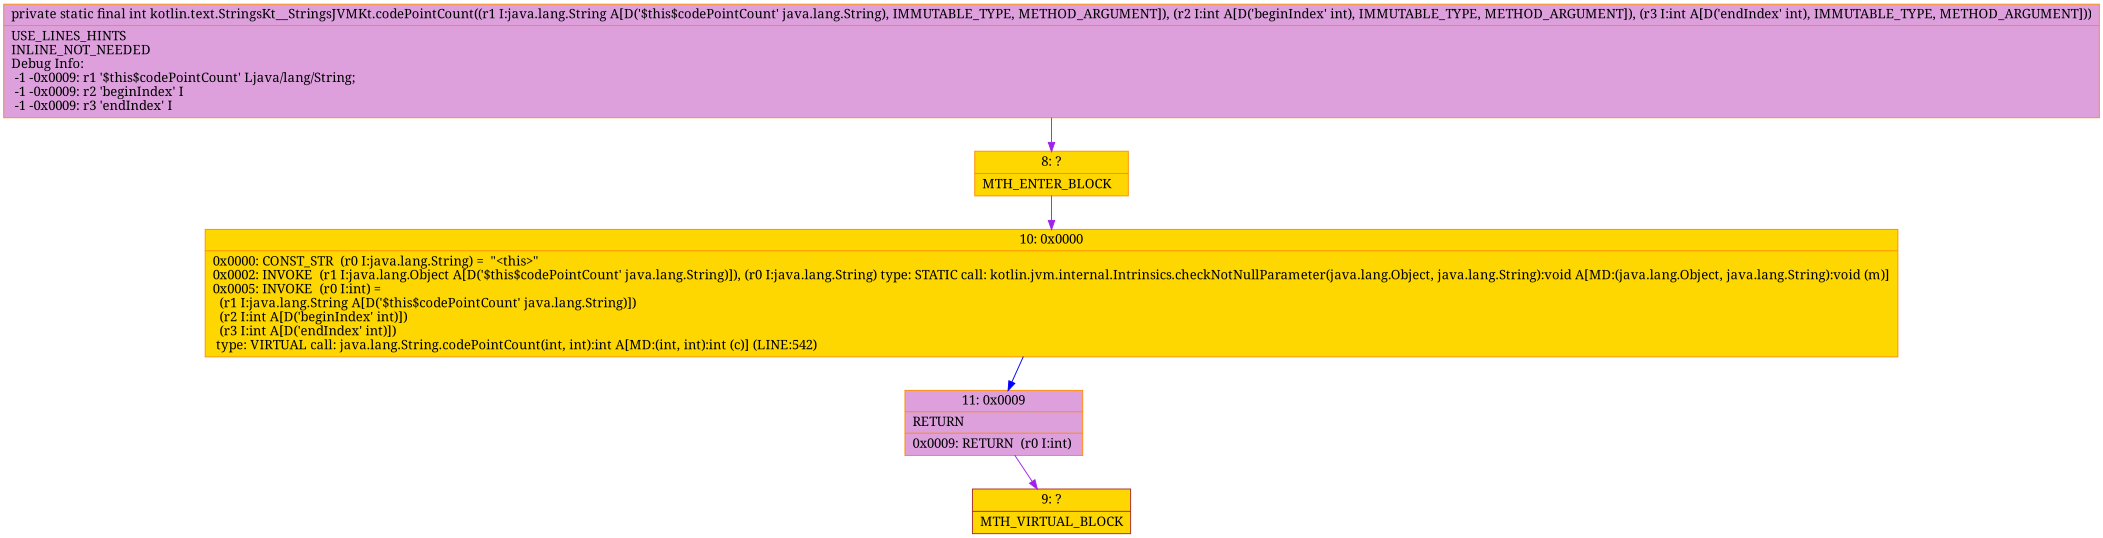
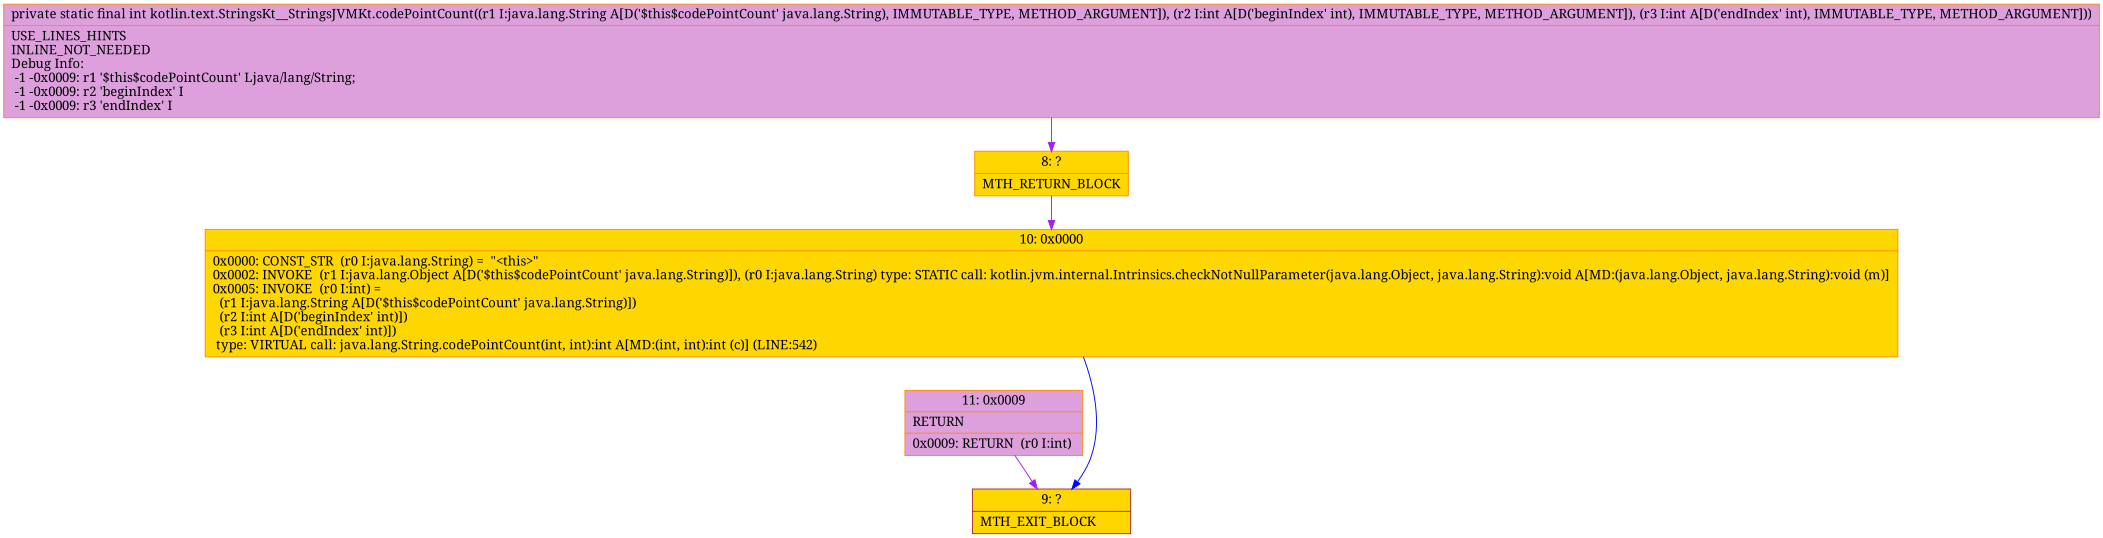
(1047, 184) -> (1052, 184)
(1018, 369) -> (1096, 420)
(1052, 522) -> (1038, 522)
